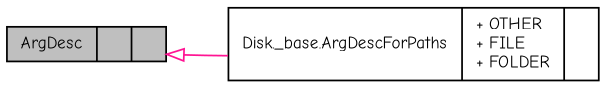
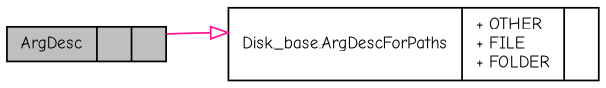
(206, 55) -> (189, 33)
